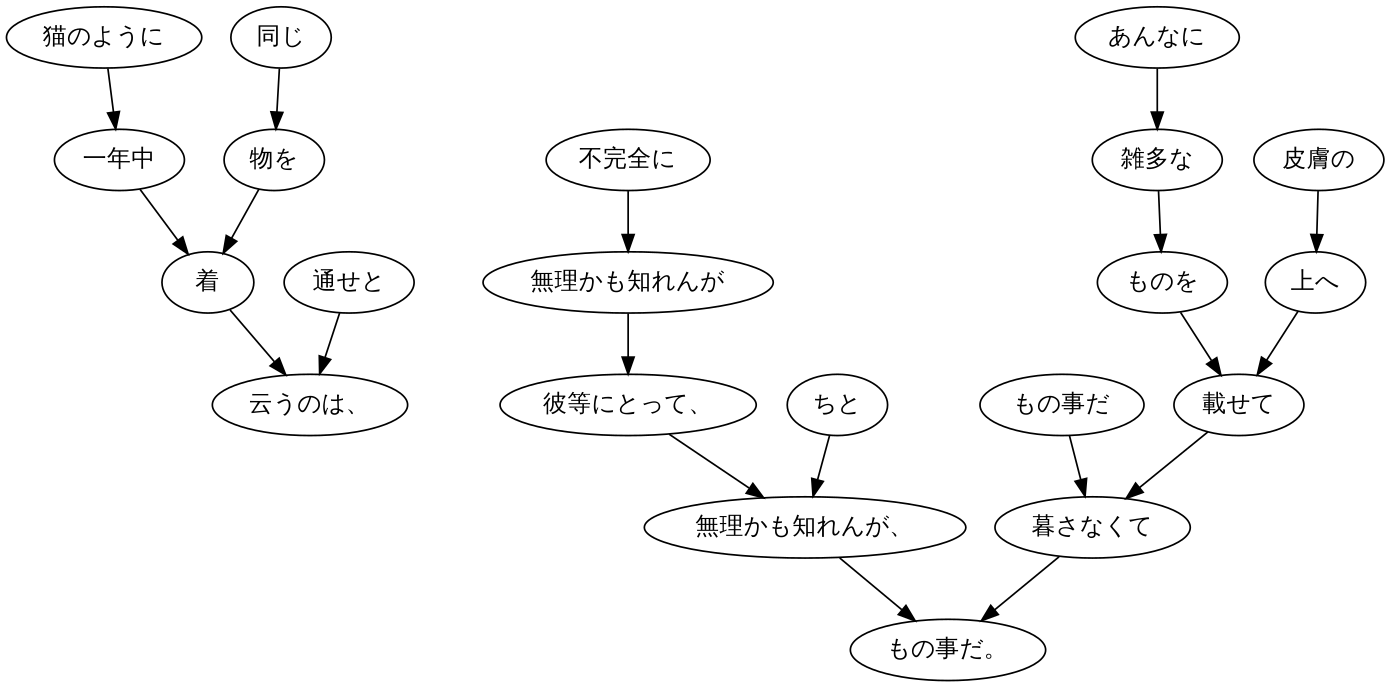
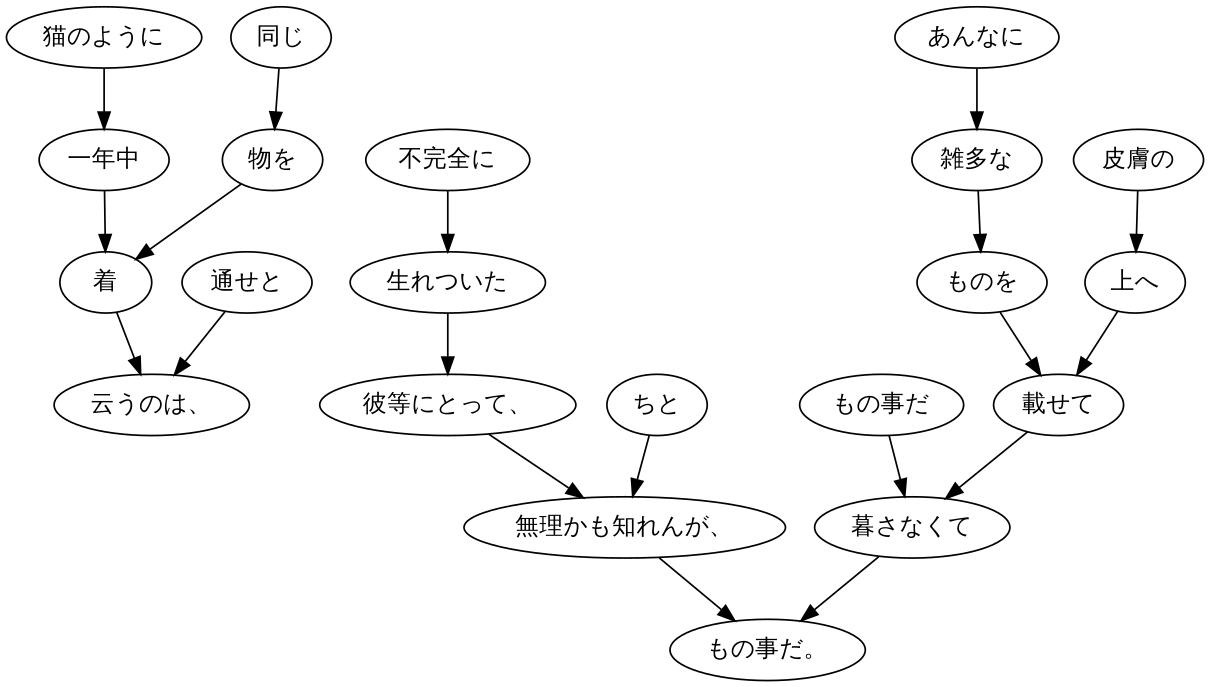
(628, 282) -> (448, 282)
